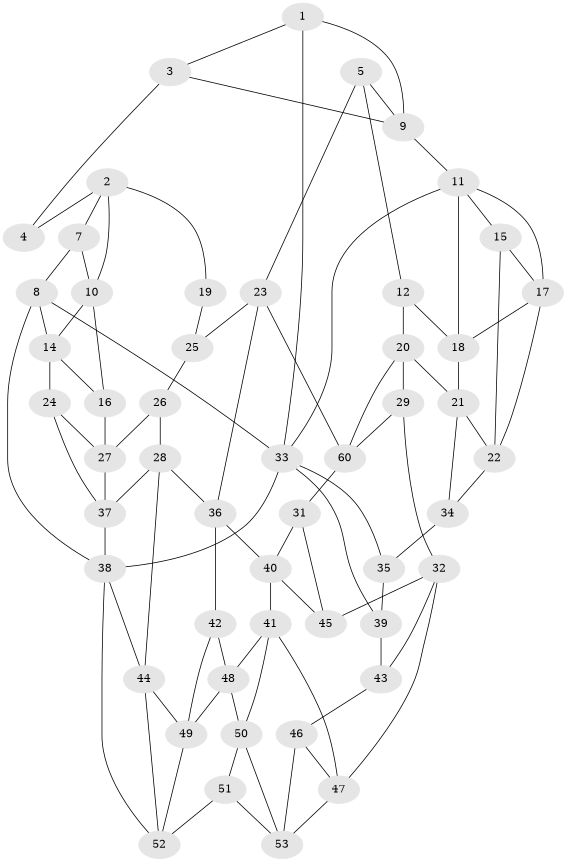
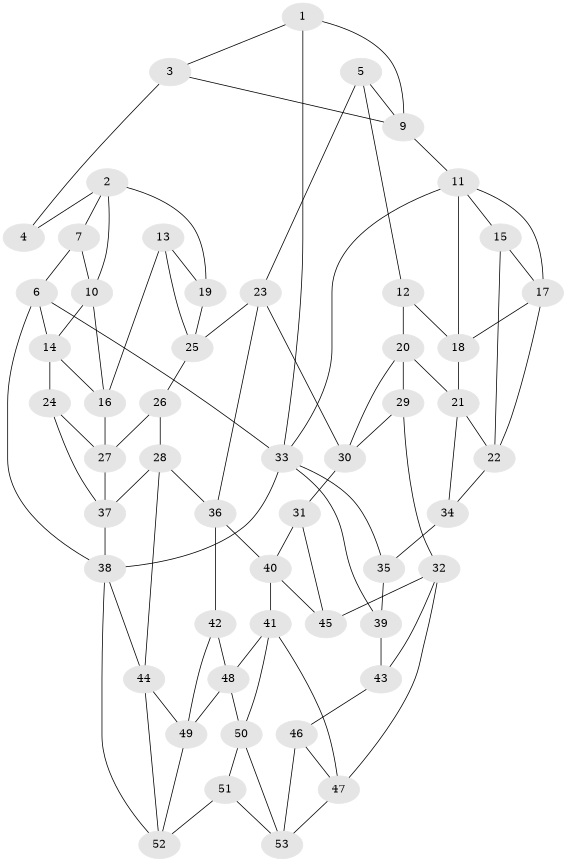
none -> (163, 238)
(37, 293) -> (37, 293)
(345, 458) -> (345, 458)
